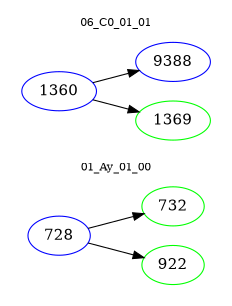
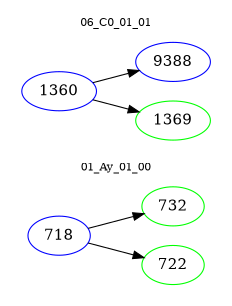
(59, 236) -> (59, 236)
(173, 265) -> (173, 265)
